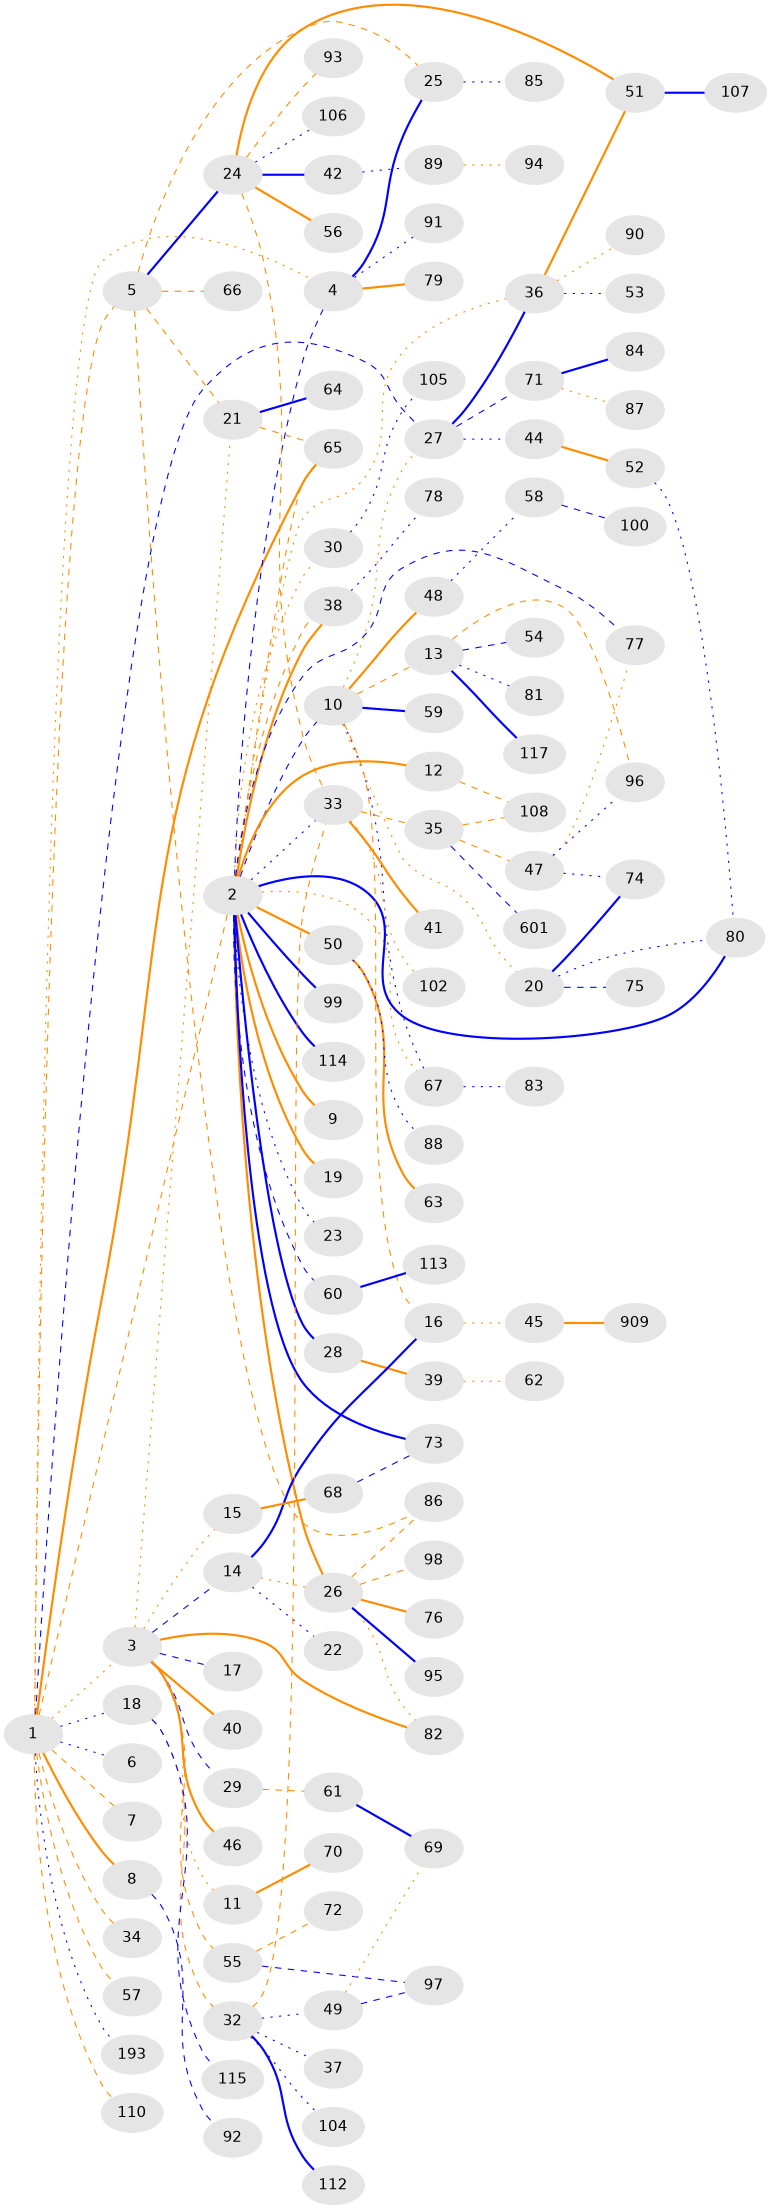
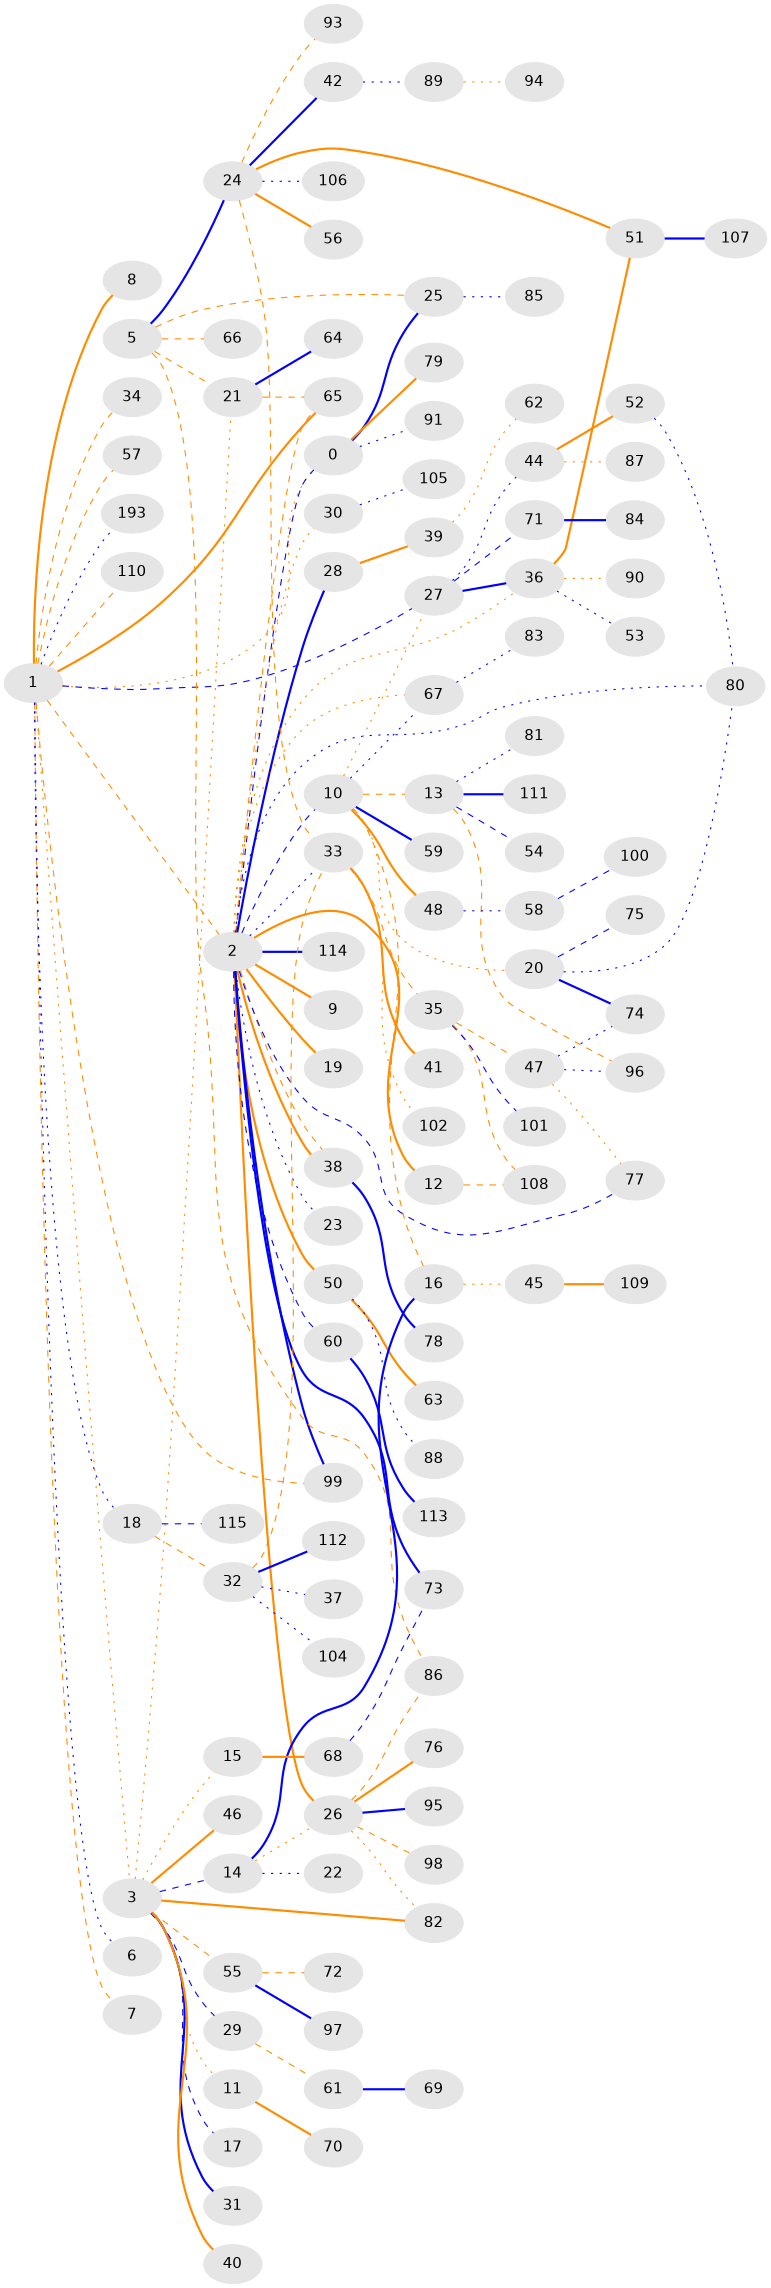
(333, 291) -> (333, 455)
(585, 395) -> (578, 462)
(386, 553) -> (384, 1255)
(535, 754) -> (535, 794)
(535, 929) -> (535, 1127)
(49, 1007) -> (95, 1139)
(453, 1034) -> (412, 734)
(635, 1323) -> (635, 1284)
(334, 1974) -> (283, 2002)
(333, 2010) -> none
(233, 2138) -> none
none -> (233, 2206)
